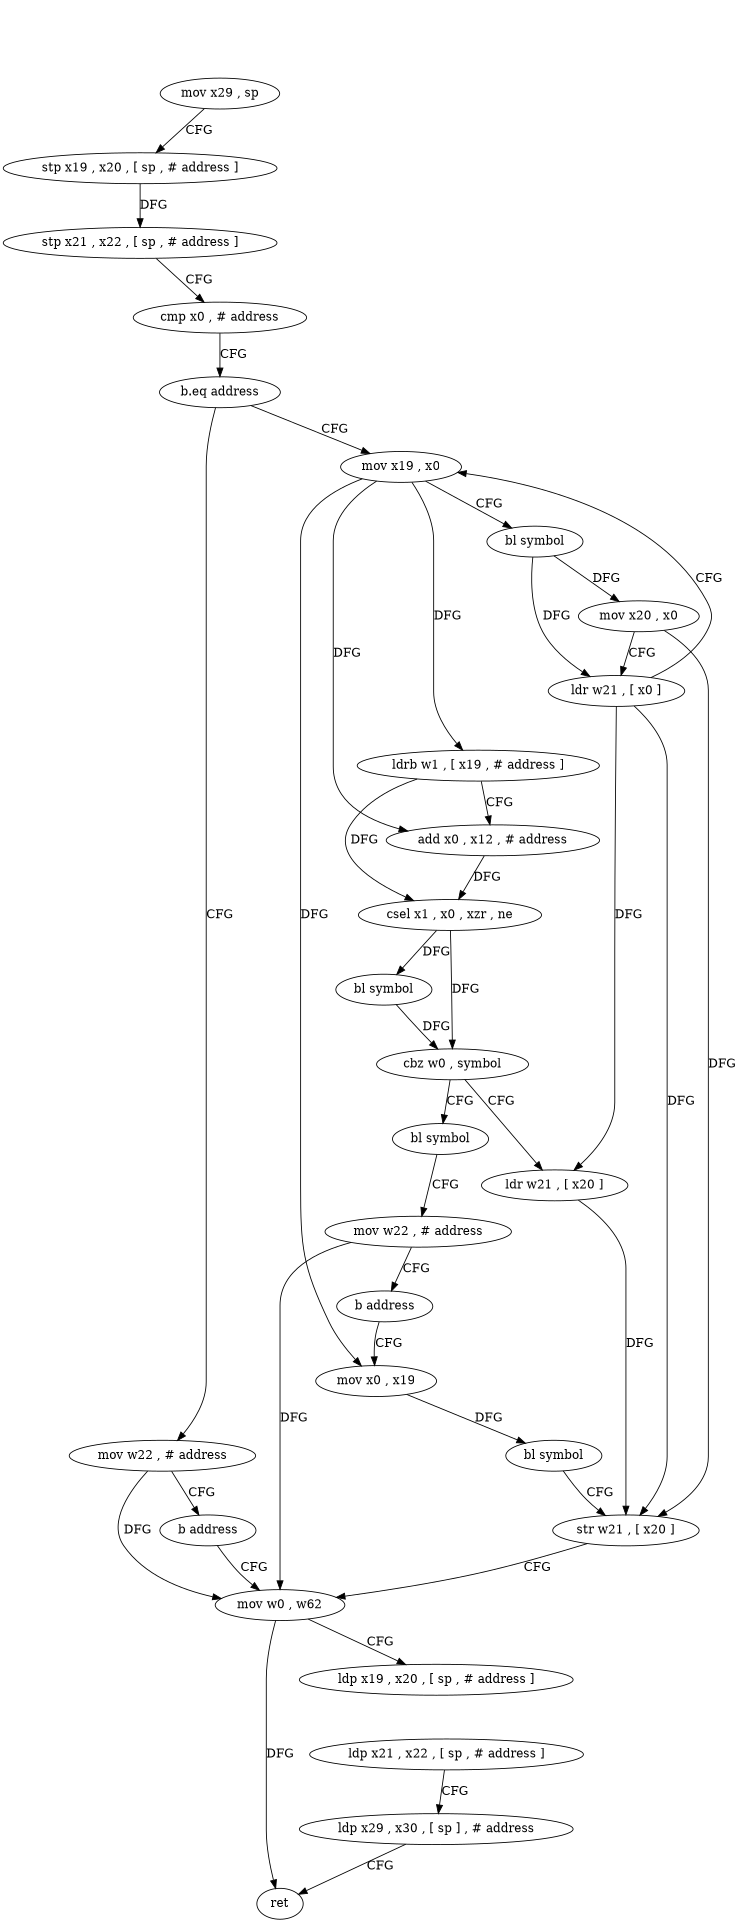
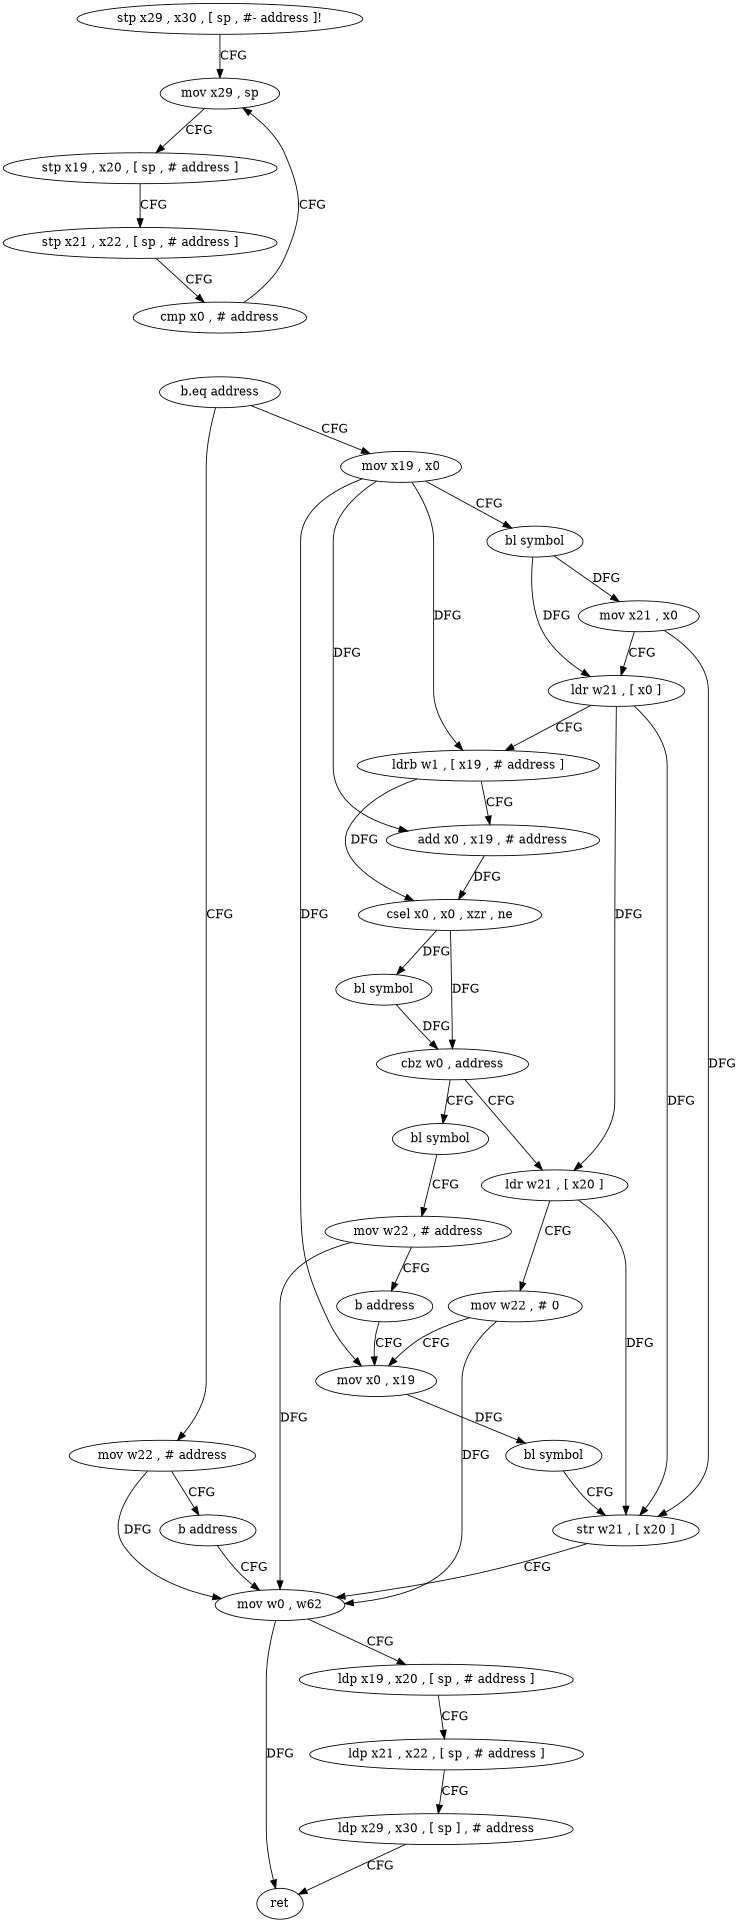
none -> (220, 19)
(154, 206) -> (154, 206)
(220, 351) -> (298, 210)
(647, 538) -> (552, 726)
(639, 616) -> (639, 616)
(493, 840) -> (493, 840)
(450, 915) -> (450, 915)
(453, 1064) -> (453, 1064)
none -> (515, 1306)
none -> (441, 1713)
